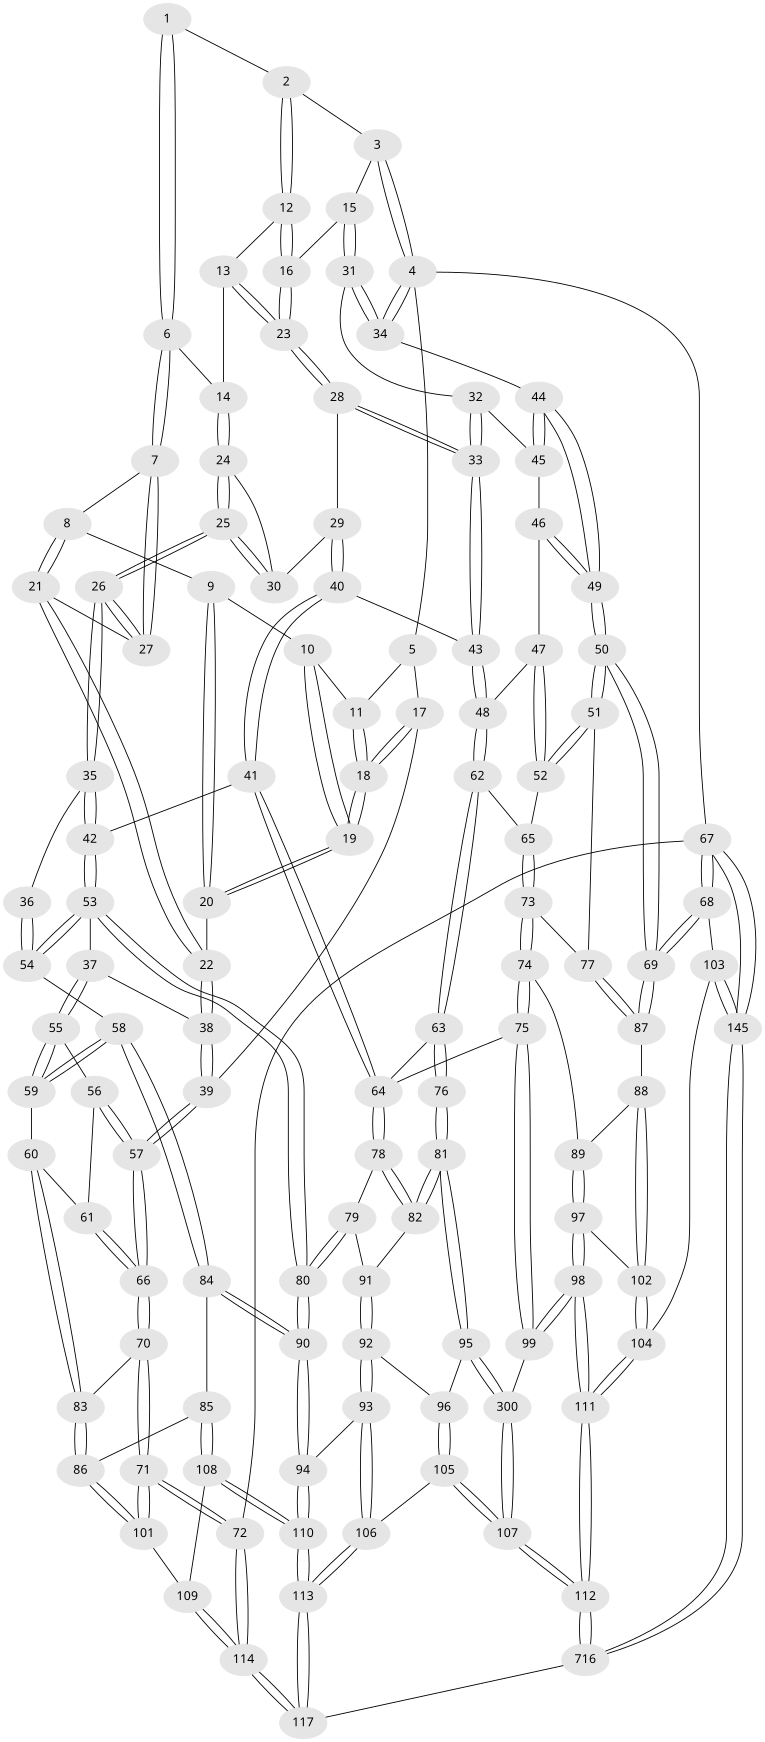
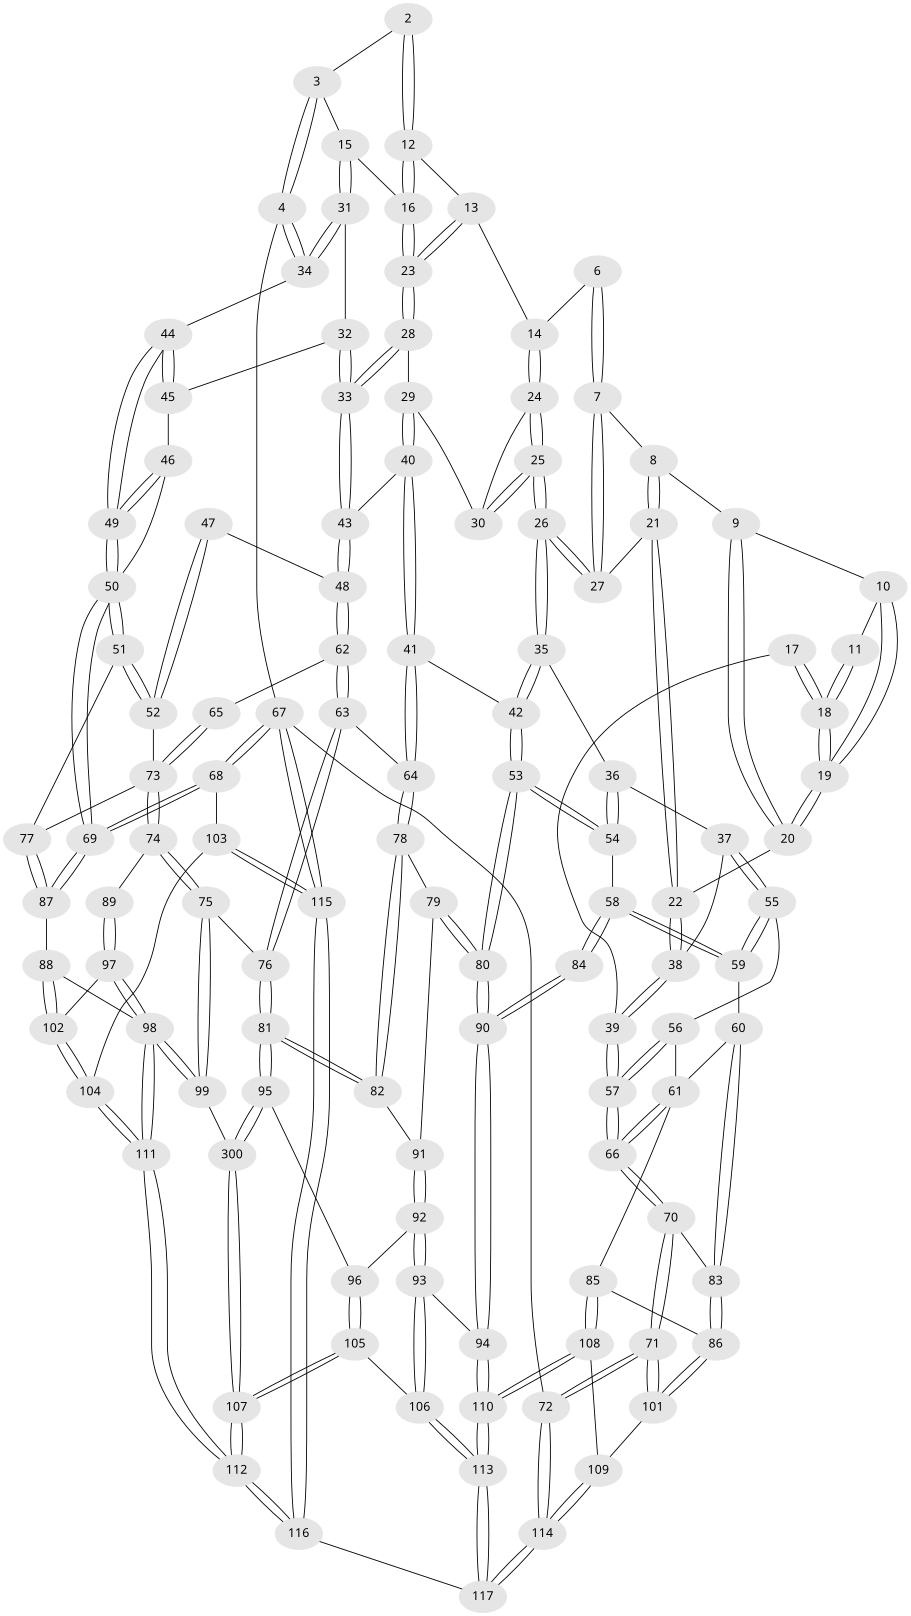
(167, 19) -> none
(539, 587) -> (149, 527)
(413, 650) -> none
(535, 808) -> (153, 745)
(90, 934) -> (659, 803)
(738, 1029) -> (322, 903)
(452, 1058) -> (236, 934)
(610, 1123) -> (98, 997)
(207, 1344) -> (633, 1195)
(585, 1660) -> (299, 1534)
